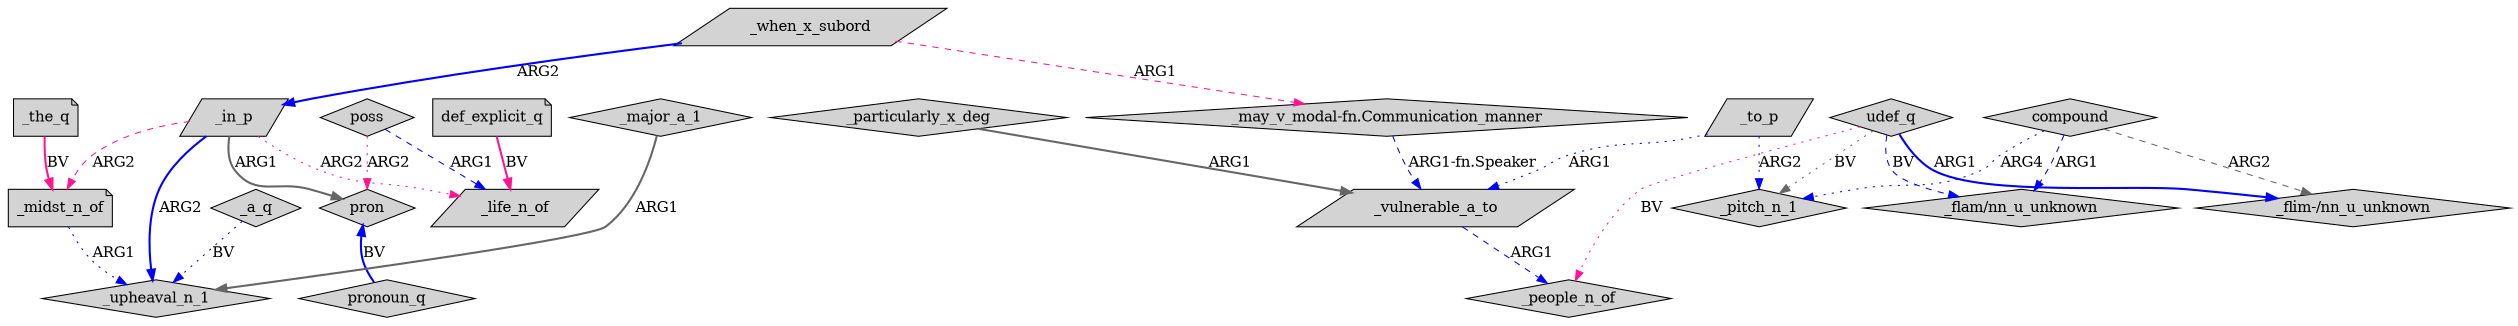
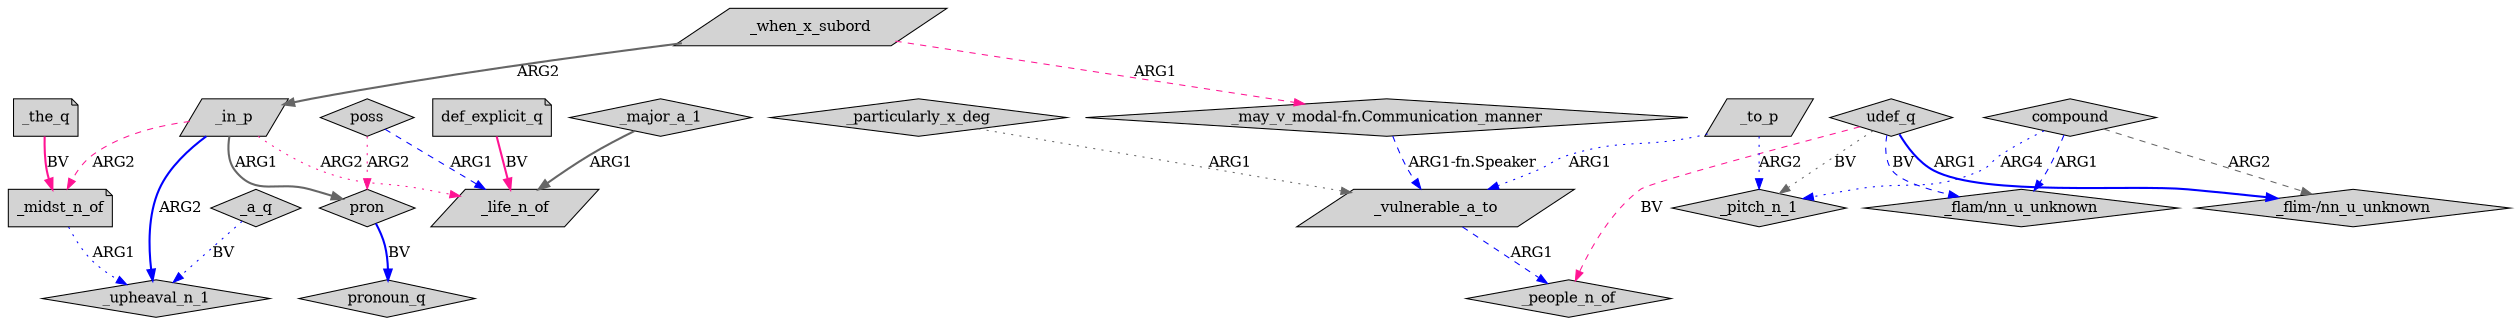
(487, 70) -> (487, 70)
(1160, 160) -> (1160, 160)
(1700, 170) -> (1700, 170)
(469, 253) -> (590, 155)
(363, 260) -> (385, 246)
